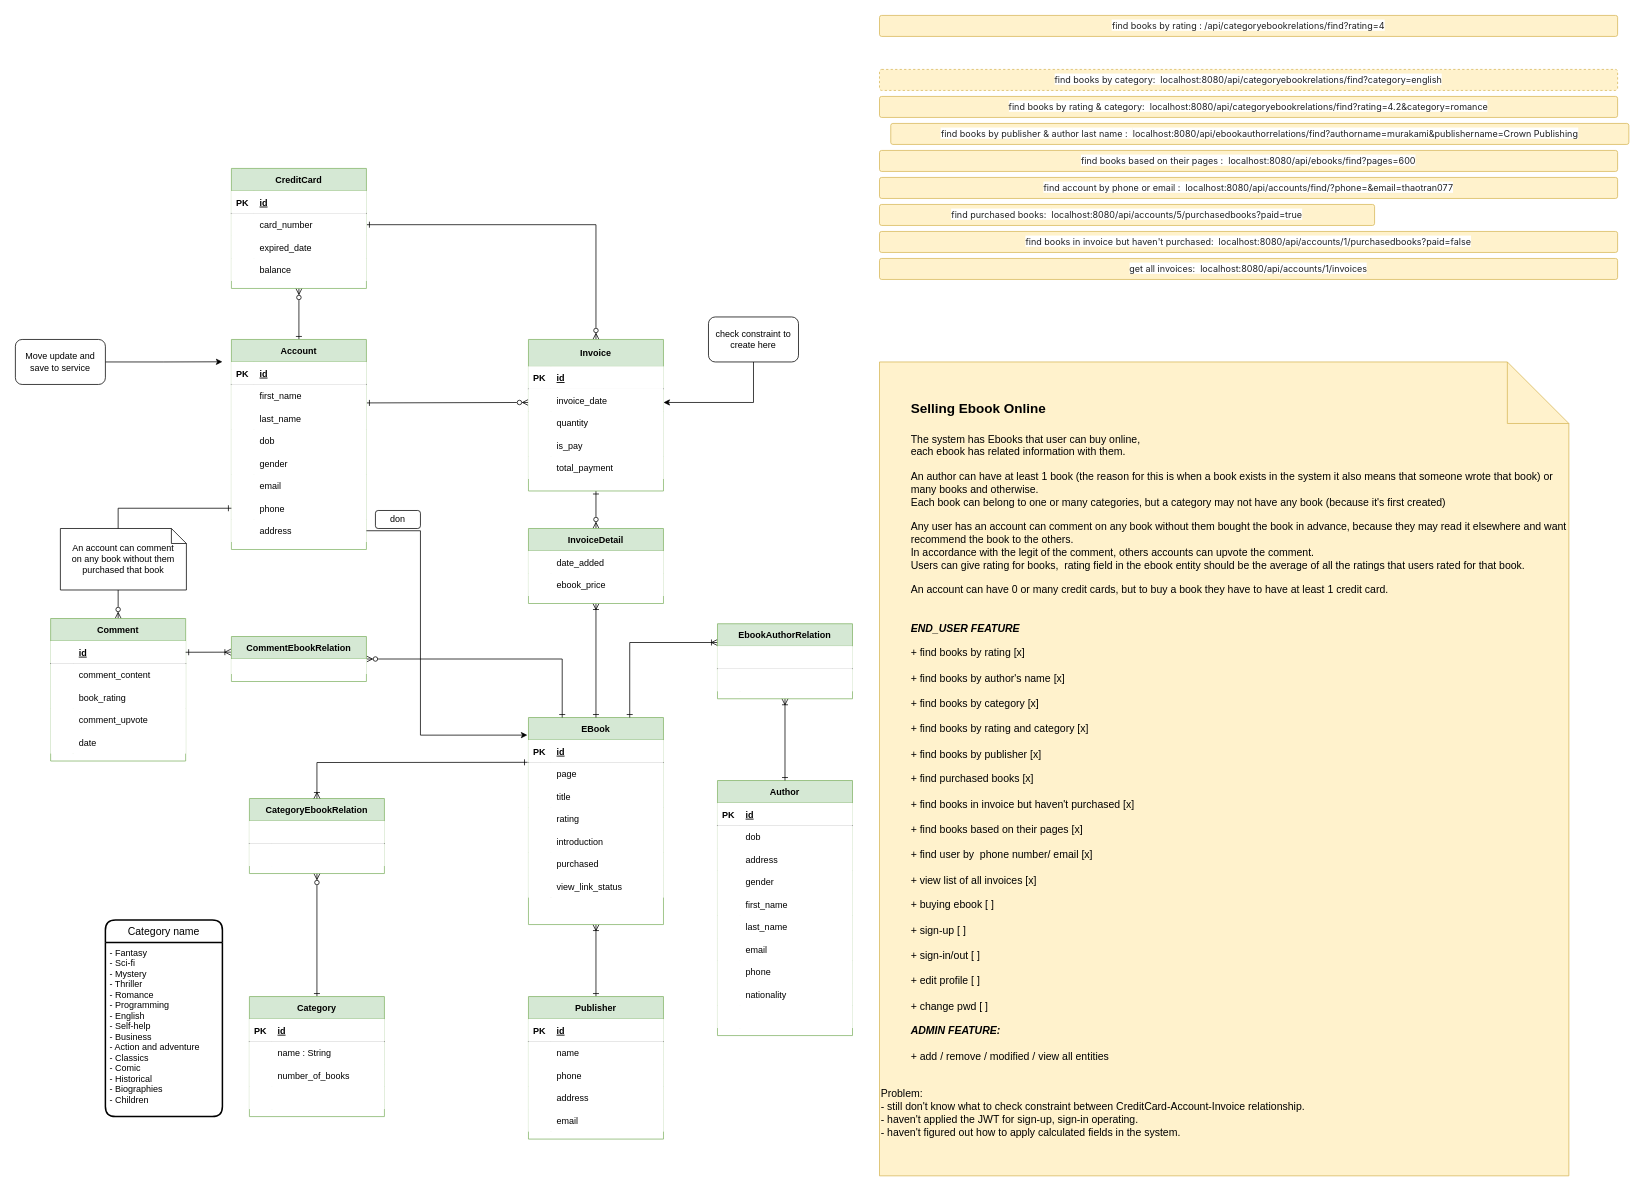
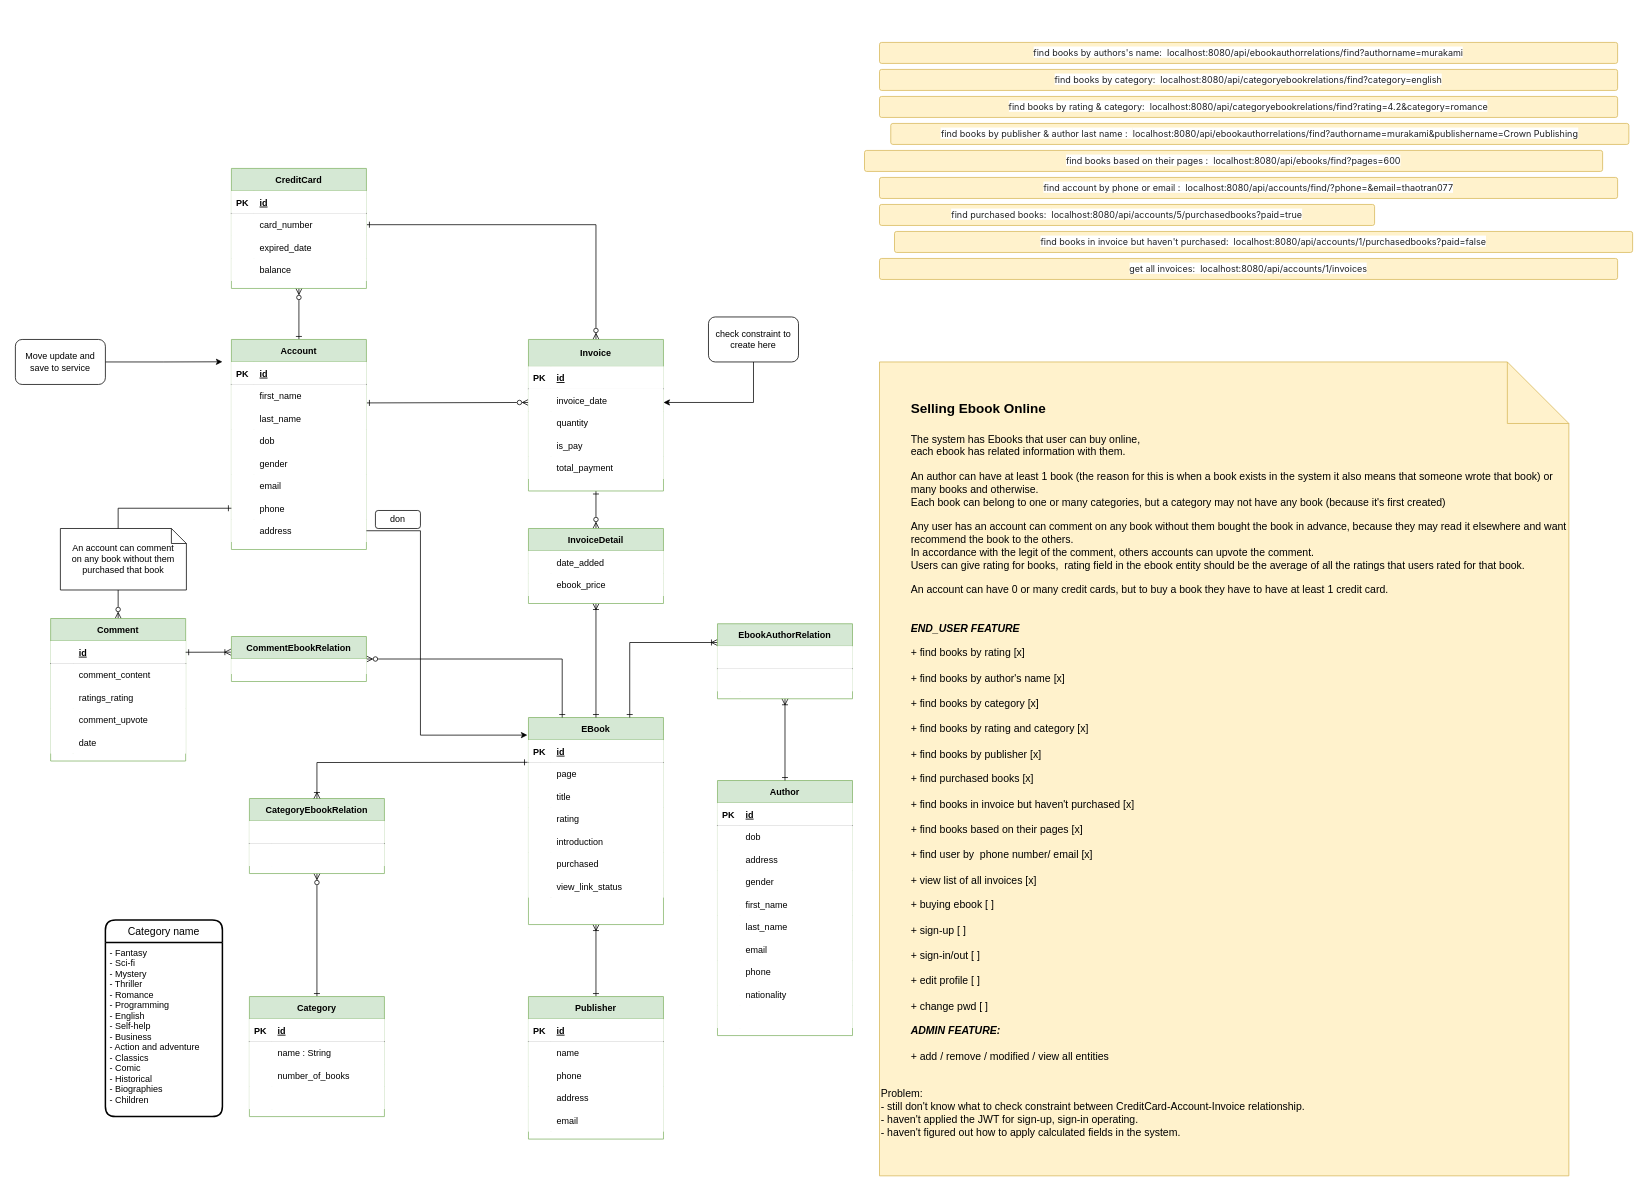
(1248, 26) -> none
none -> (1248, 53)
(1248, 80) -> (1248, 80)
(1248, 161) -> (1233, 161)
(1248, 242) -> (1263, 242)
(105, 698) -> (112, 698)
